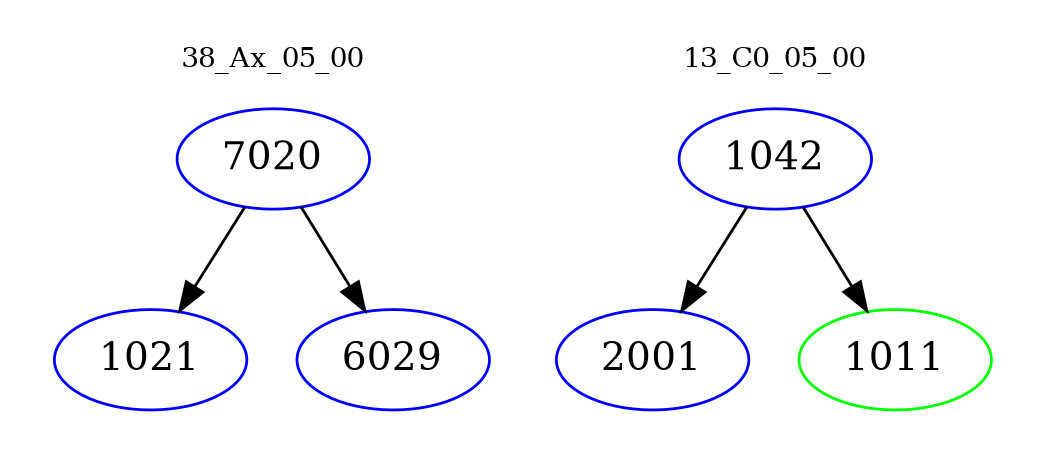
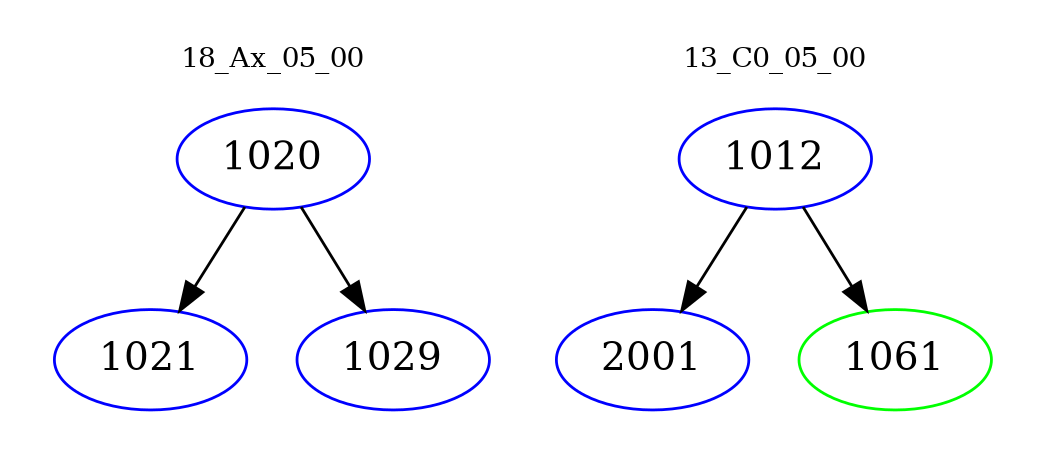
(273, 60) -> (273, 60)
(273, 159) -> (273, 159)
(775, 159) -> (775, 159)
(393, 360) -> (393, 360)
(895, 360) -> (895, 360)
